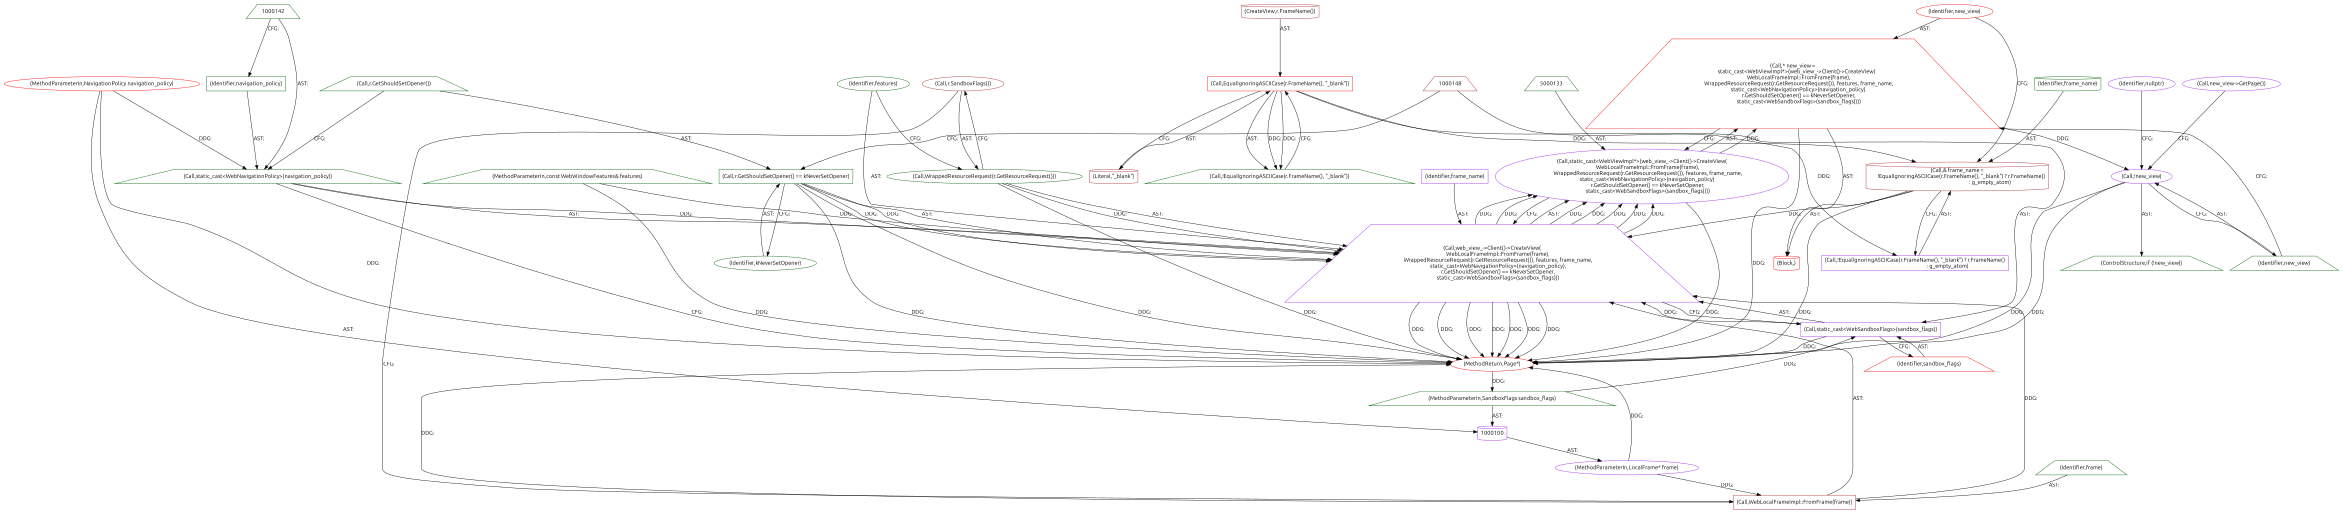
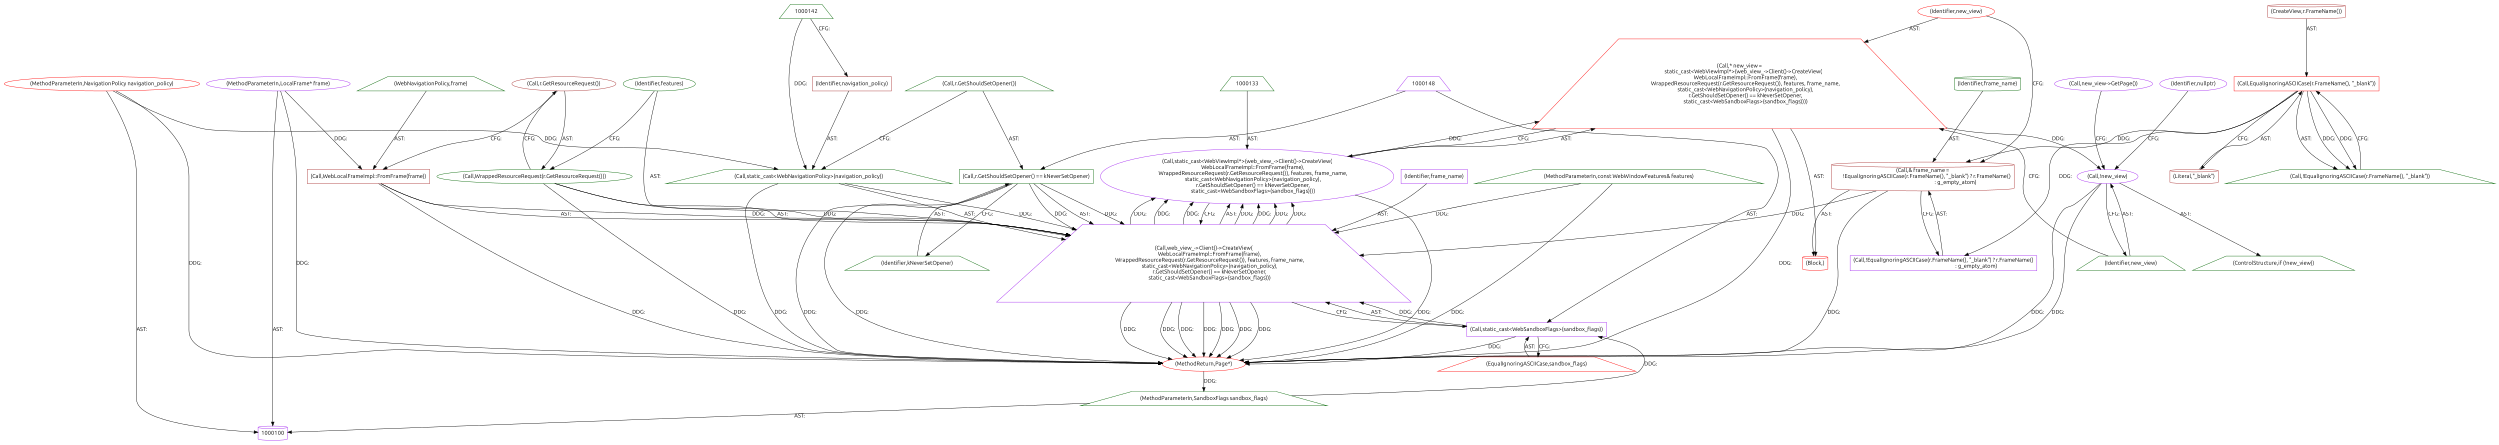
(246, 84) -> (852, 84)
(304, 84) -> (801, 84)
(963, 84) -> (564, 84)
(1450, 84) -> (1424, 84)
(1551, 84) -> (1247, 84)
(953, 139) -> (1235, 139)
(765, 263) -> (917, 263)
(698, 312) -> (782, 312)
(1929, 364) -> (1537, 364)
(1552, 449) -> (273, 256)
(2081, 468) -> (431, 84)
